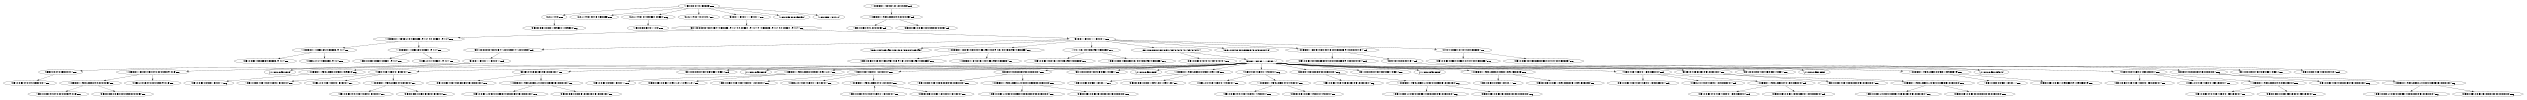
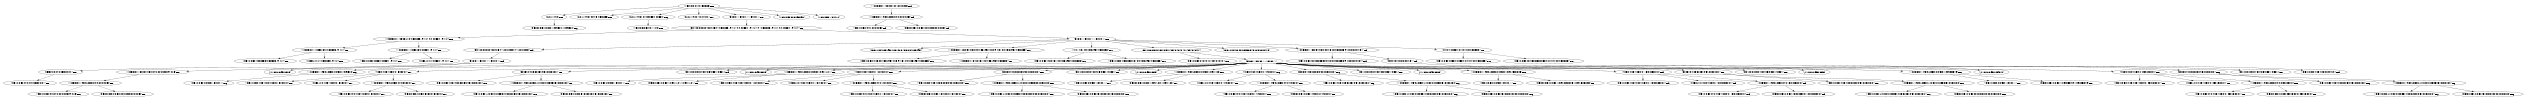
(153, 83) -> none
(875, 89) -> (873, 88)
